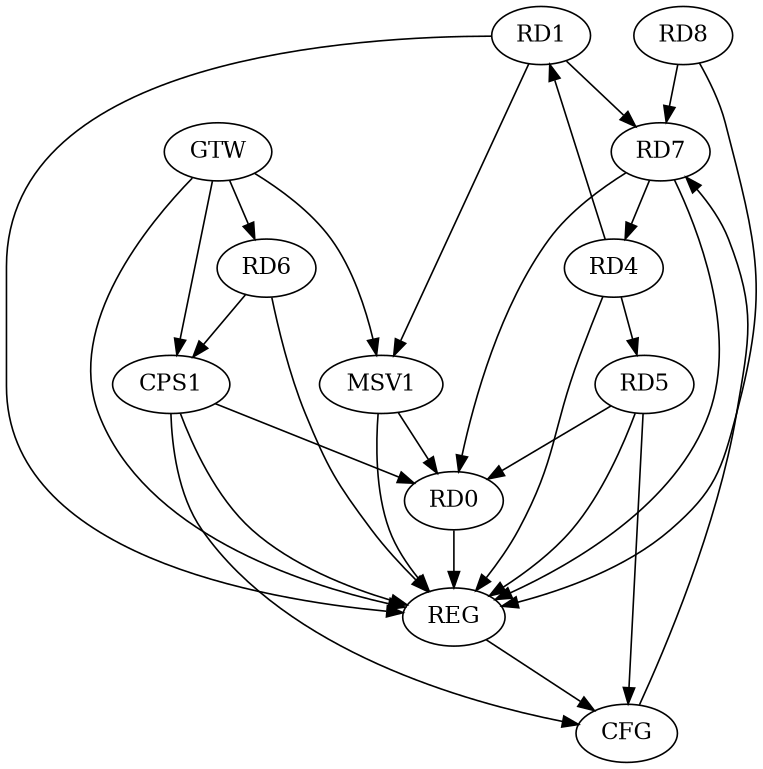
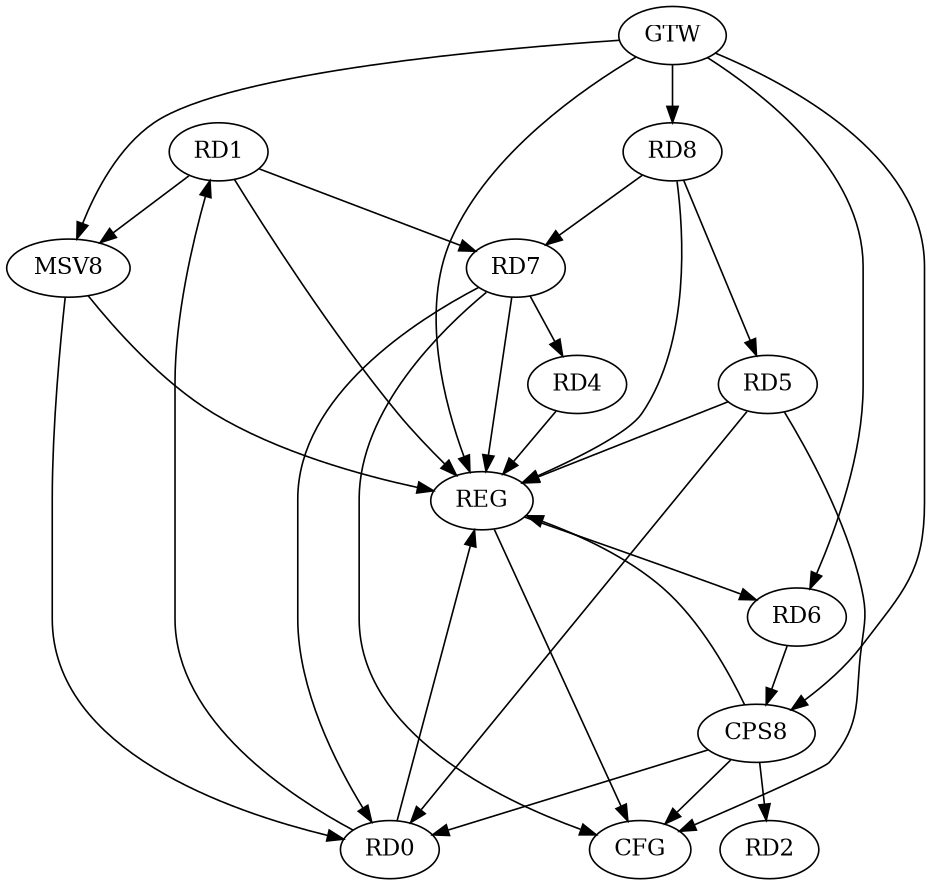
none -> (673, 86)
(580, 160) -> (175, 551)
(627, 318) -> (717, 260)
(171, 384) -> (757, 733)
(381, 384) -> (68, 268)
(328, 465) -> (644, 559)
(716, 501) -> (359, 596)
none -> (769, 850)
